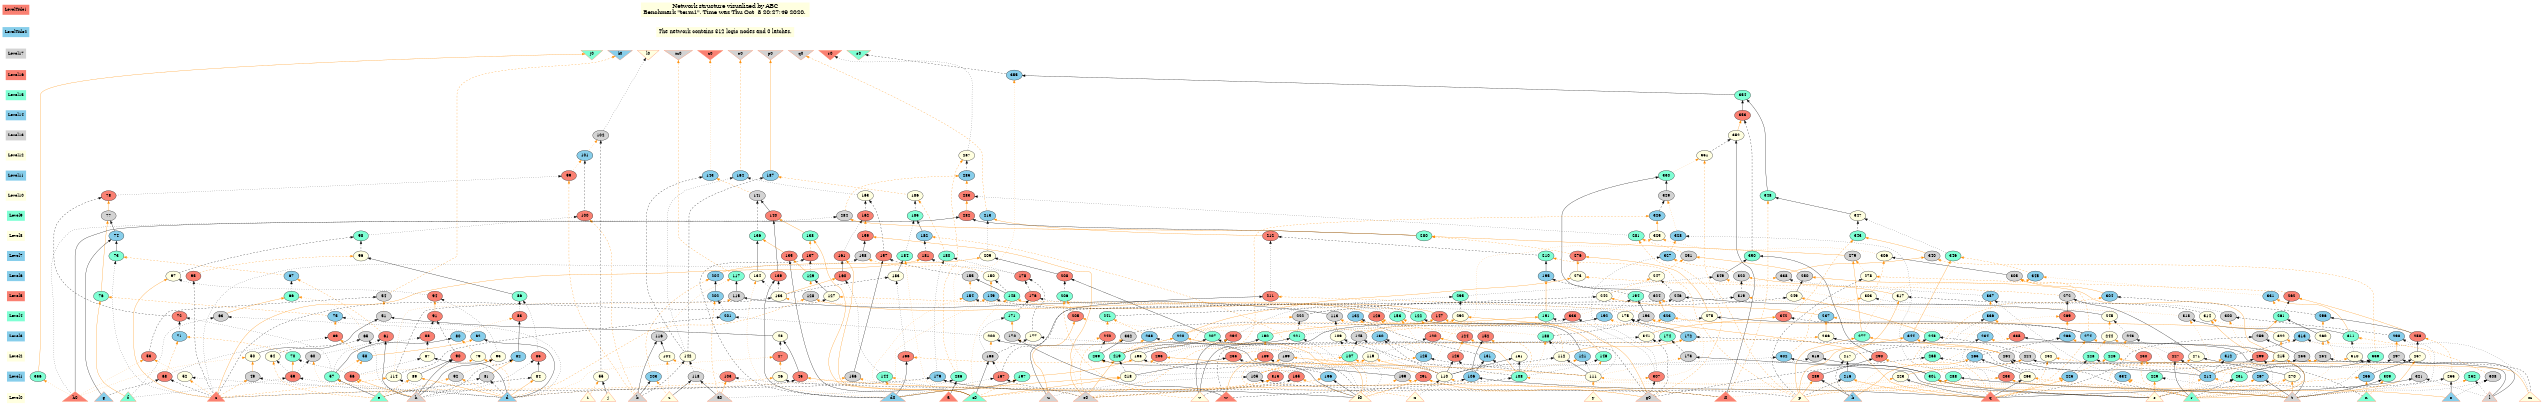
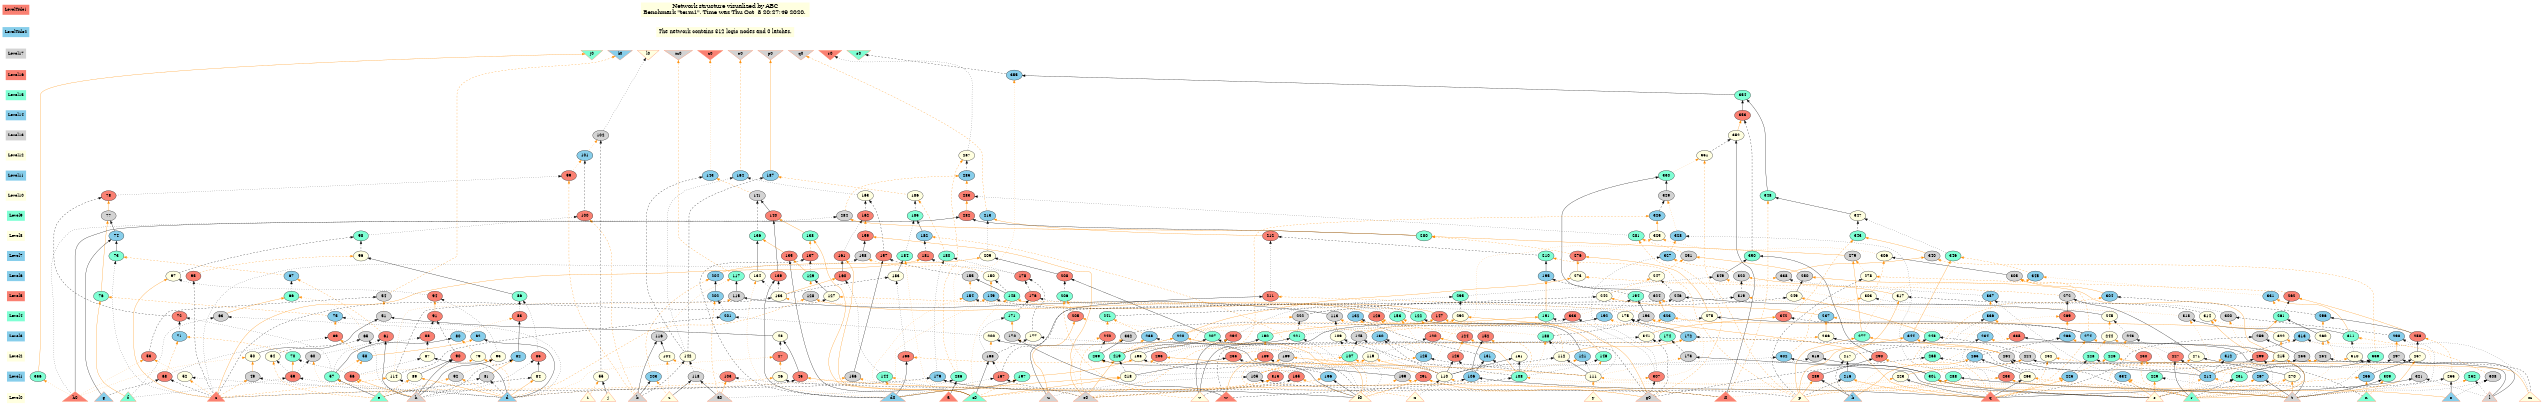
(2141, 389) -> (2141, 389)
